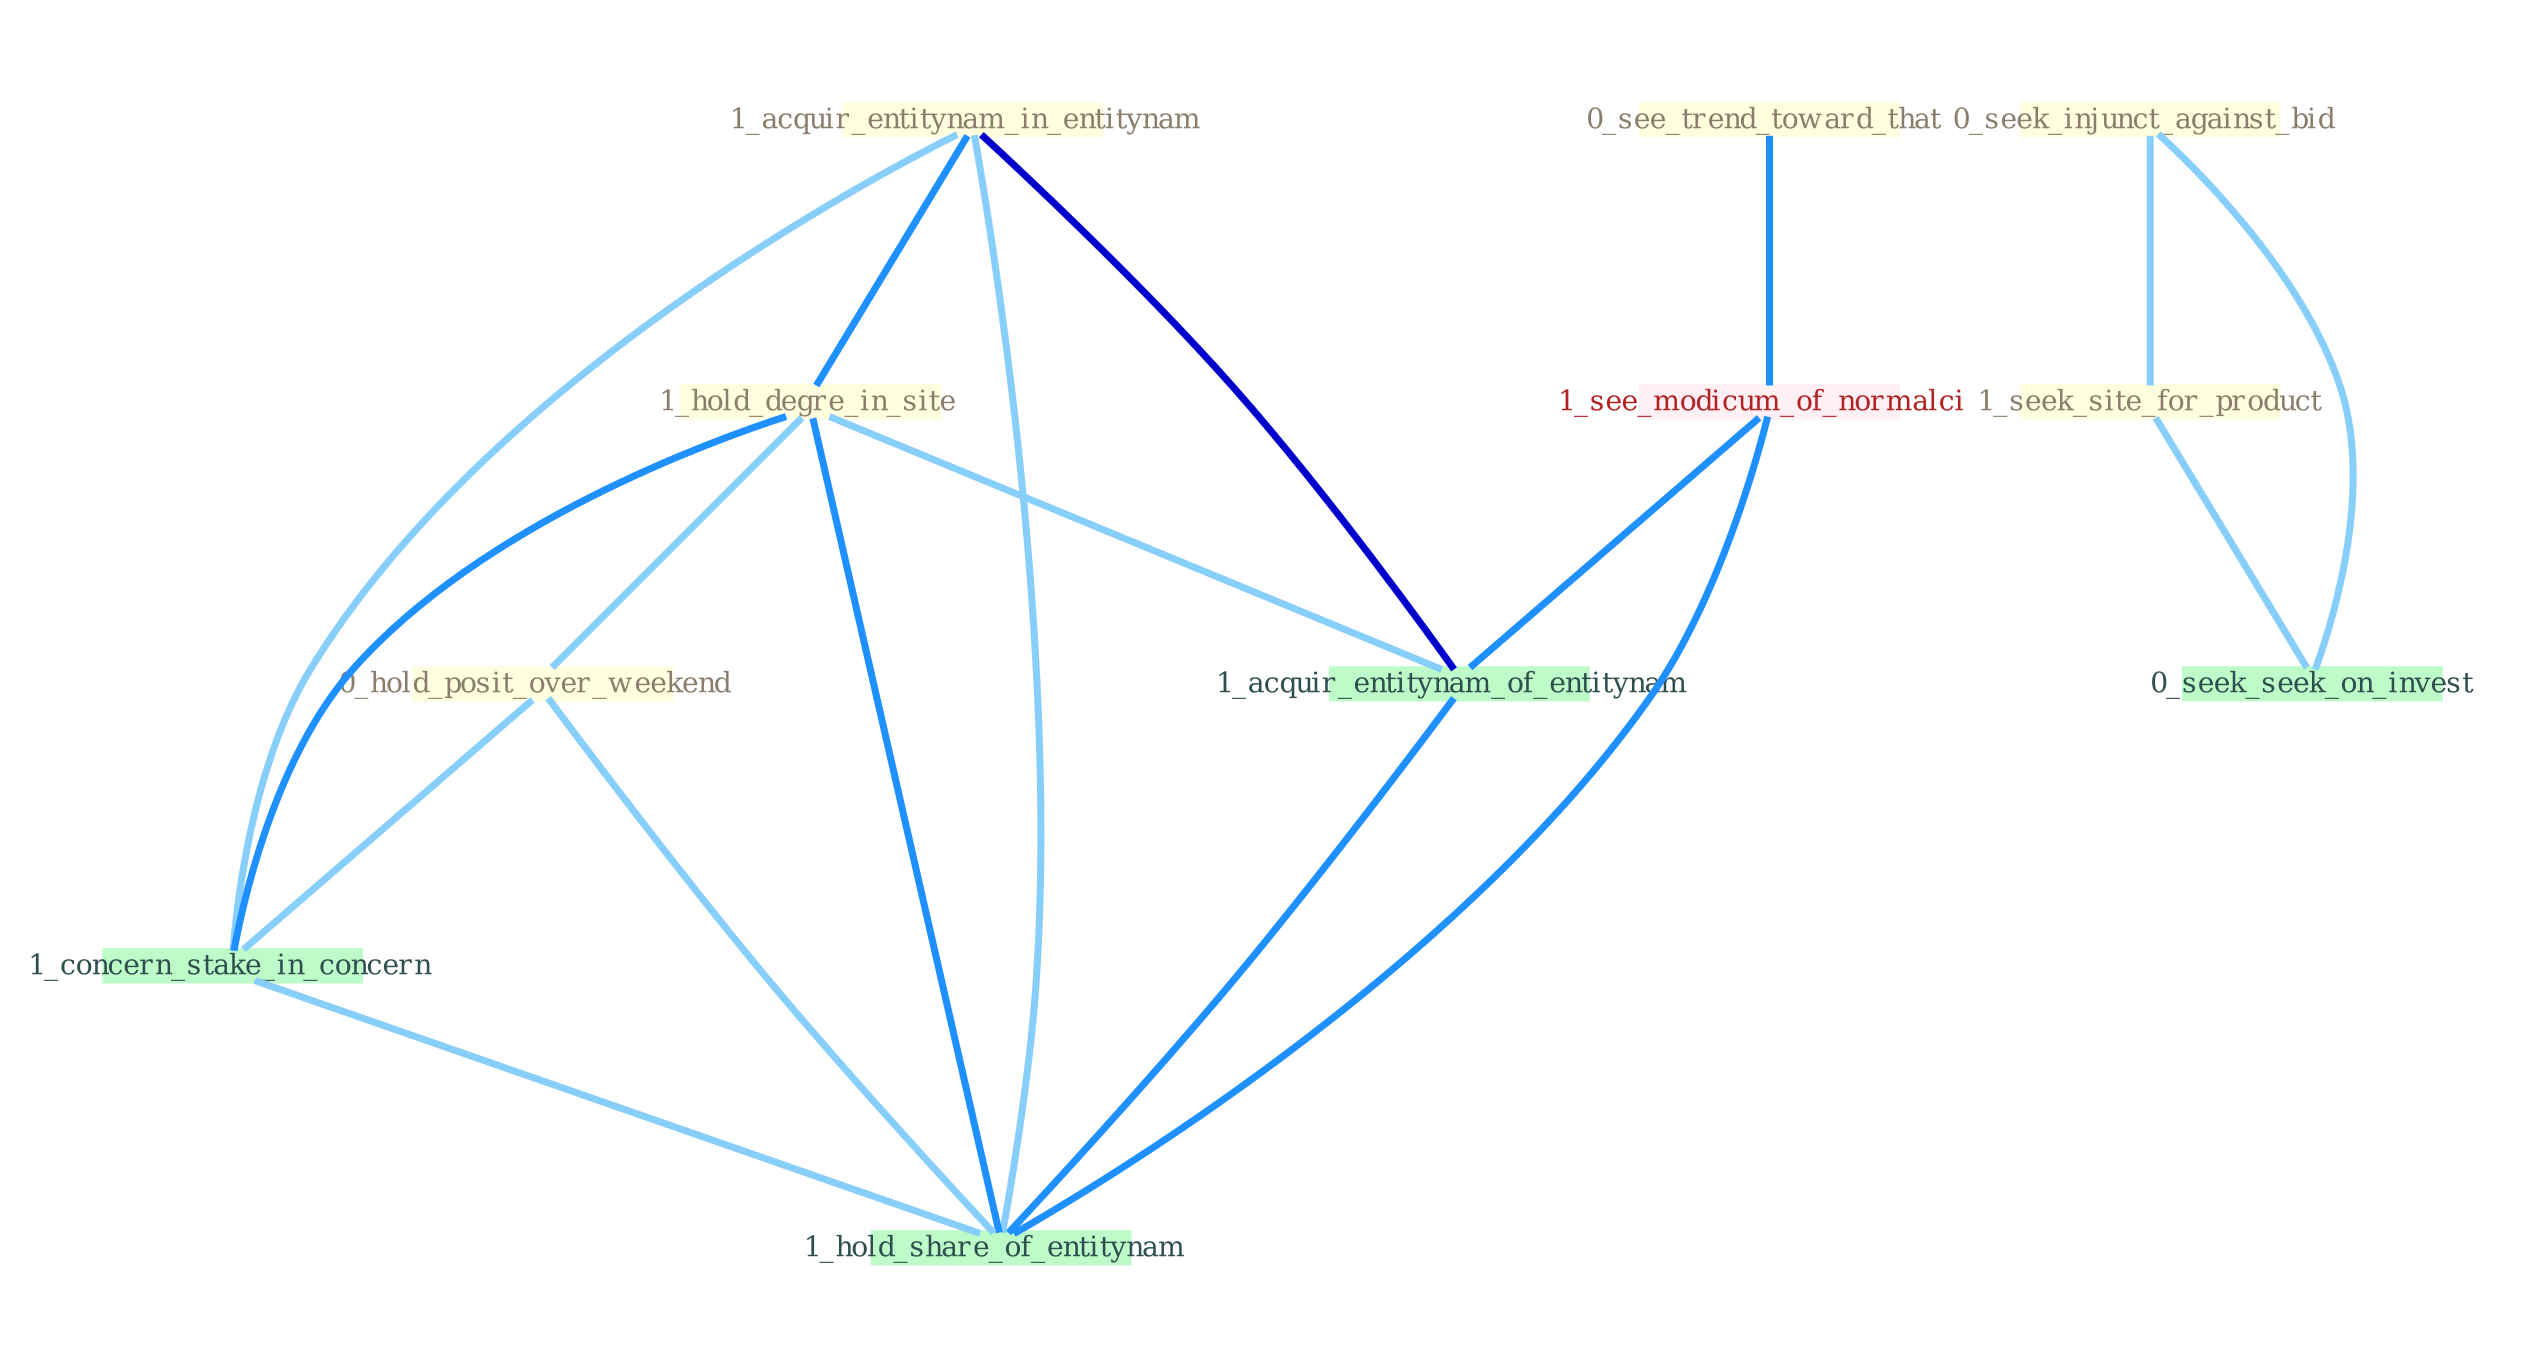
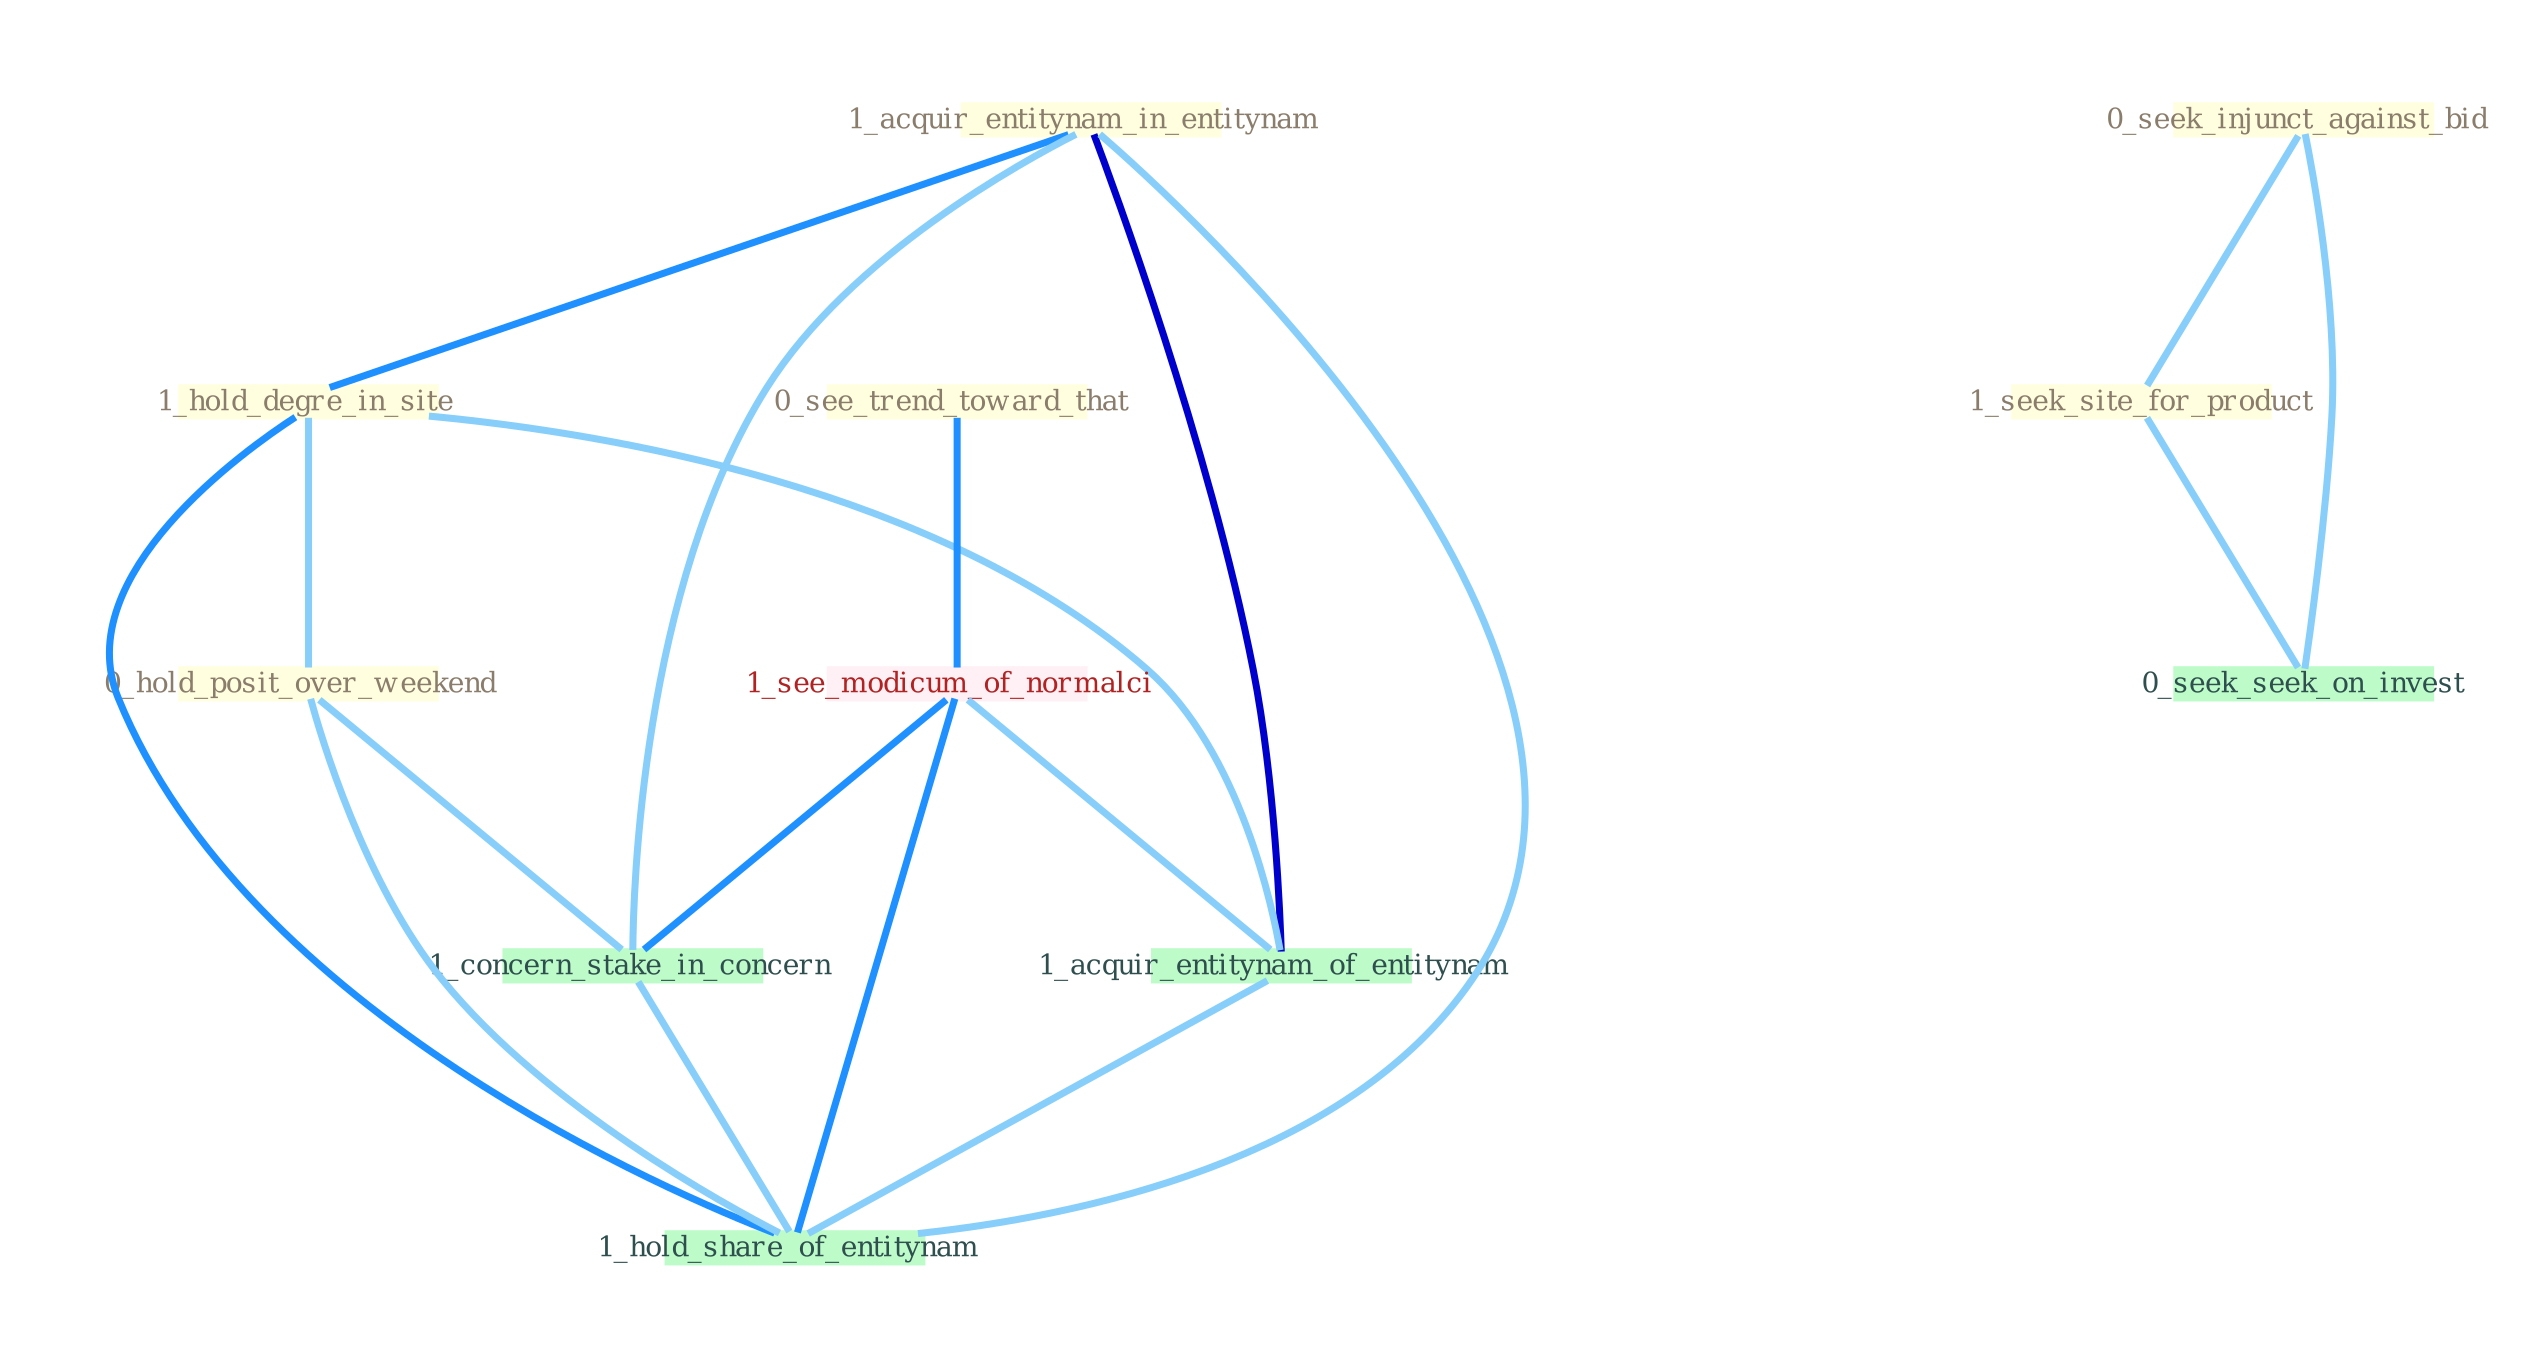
(1615, 543) -> (1119, 825)
(425, 602) -> (795, 825)
(1240, 973) -> (1038, 1107)
